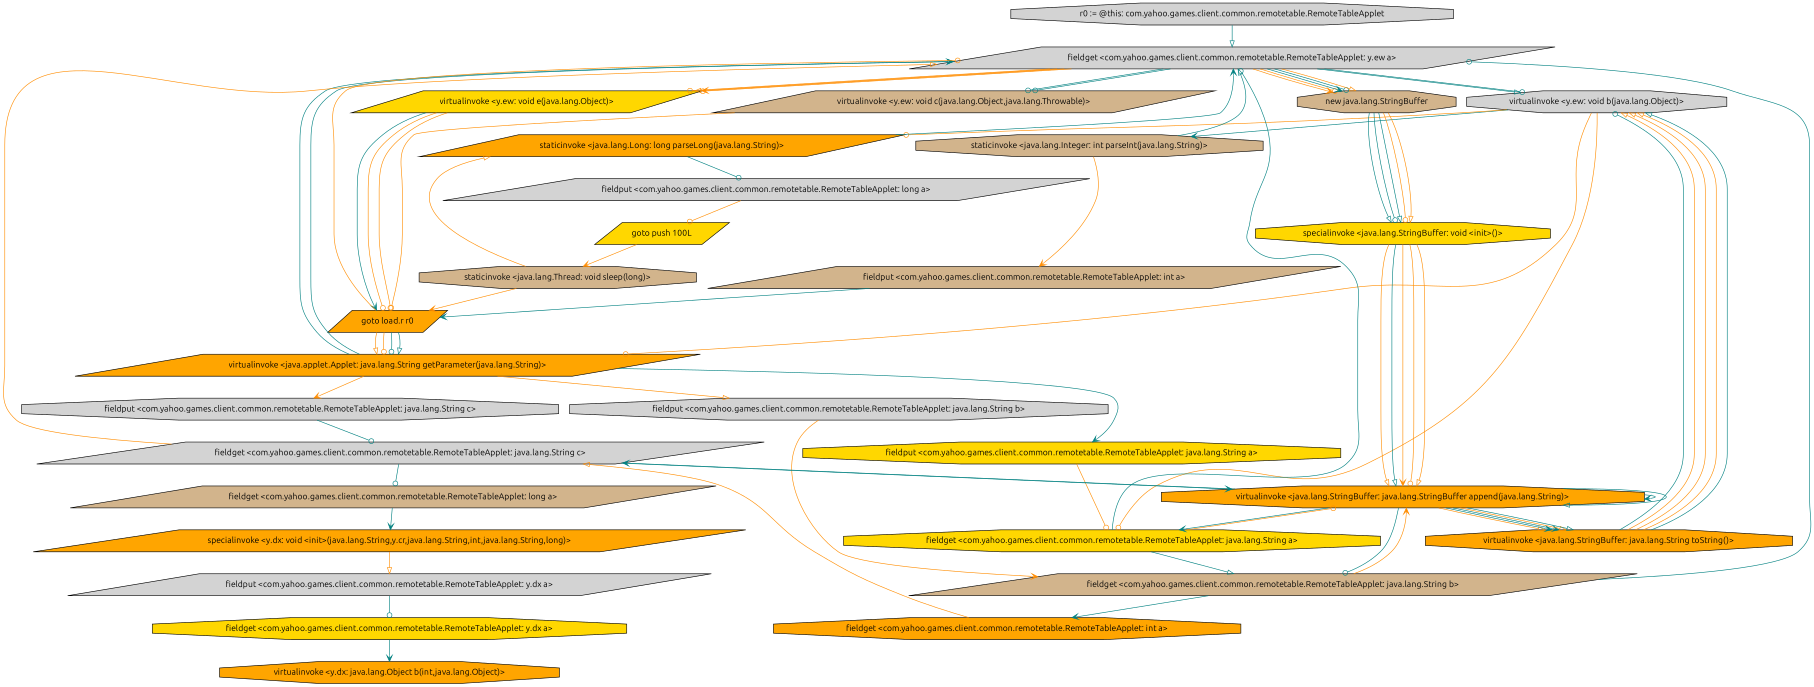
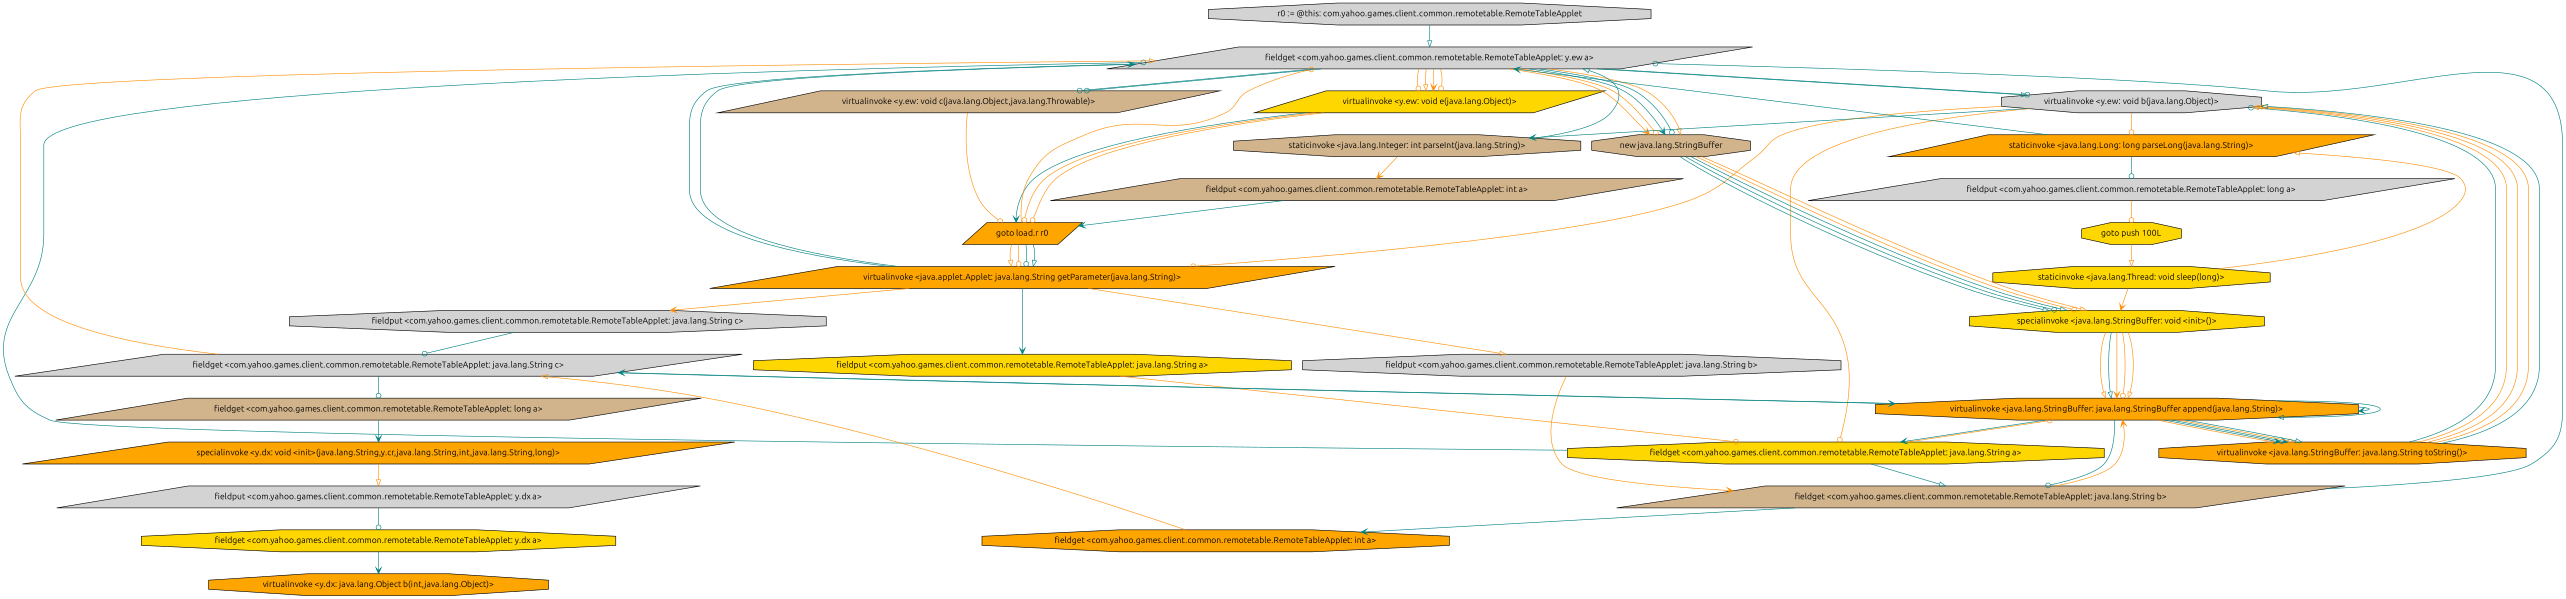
(662, 234) -> (2132, 234)
(613, 254) -> (2132, 252)
(558, 277) -> (2132, 277)
(476, 299) -> (2125, 296)
